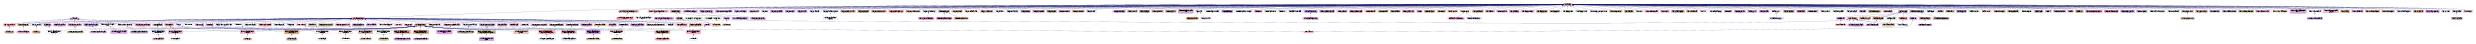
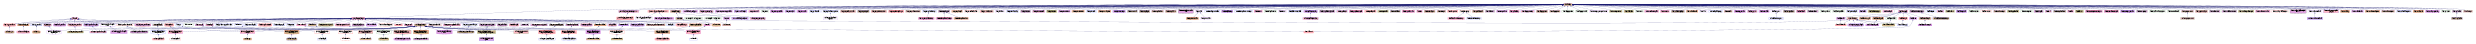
(629, 11) -> (629, 11)
none -> (1105, 11)
(444, 32) -> (444, 32)
